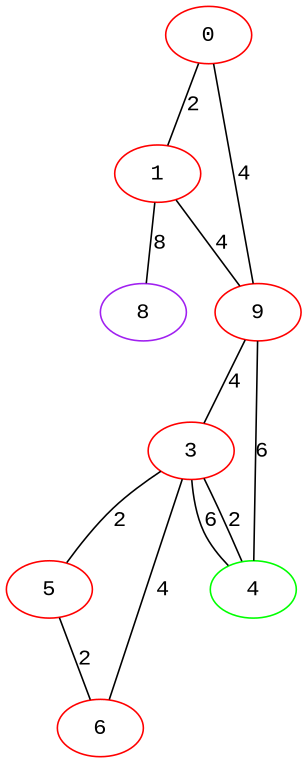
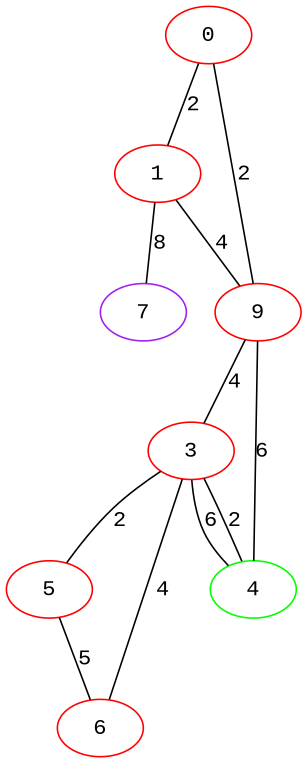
(245, 174) -> (245, 174)
(143, 312) -> (143, 312)
(85, 659) -> (85, 659)
